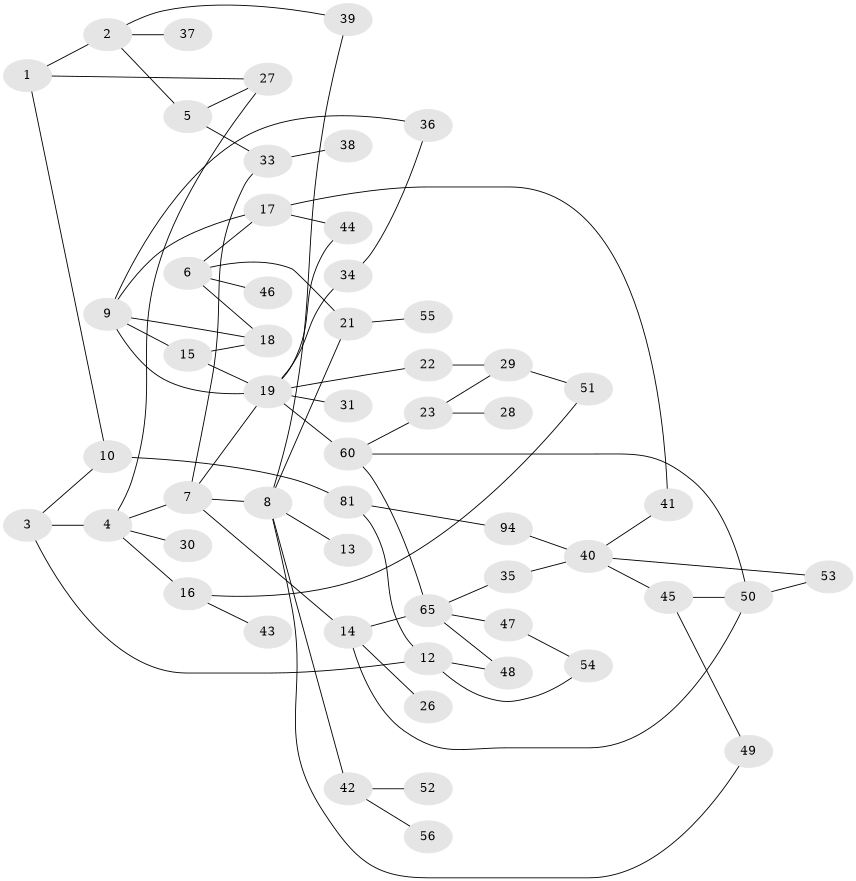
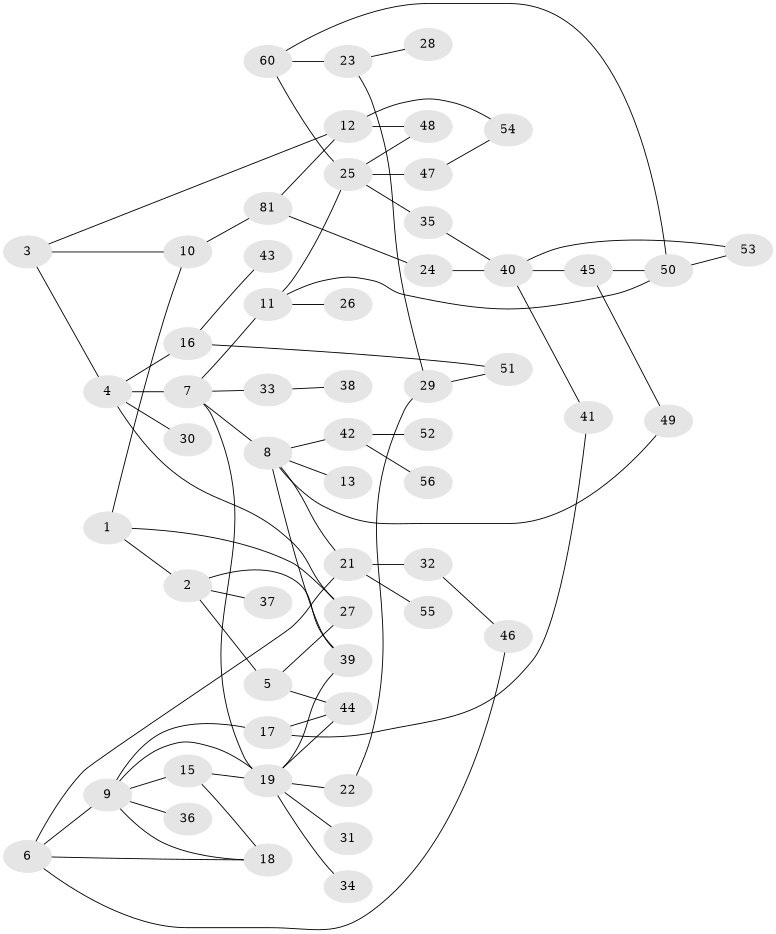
(229, 139) -> (308, 697)
(398, 205) -> none
(230, 240) -> (68, 826)
(310, 425) -> (306, 728)
(508, 529) -> (428, 271)
none -> (428, 564)
(428, 611) -> (348, 174)
(348, 632) -> (268, 304)
